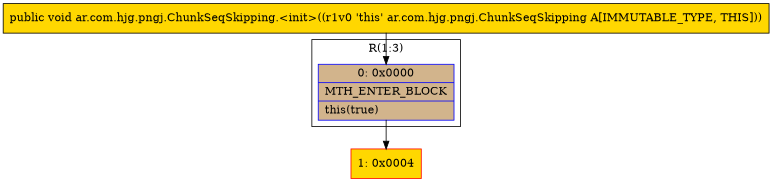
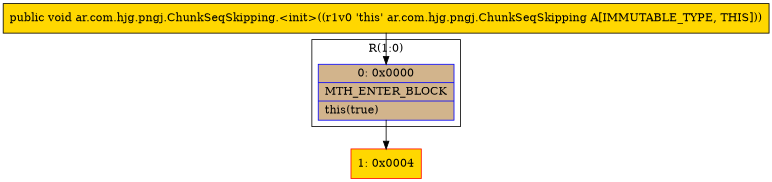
(386, 49) -> (386, 49)
